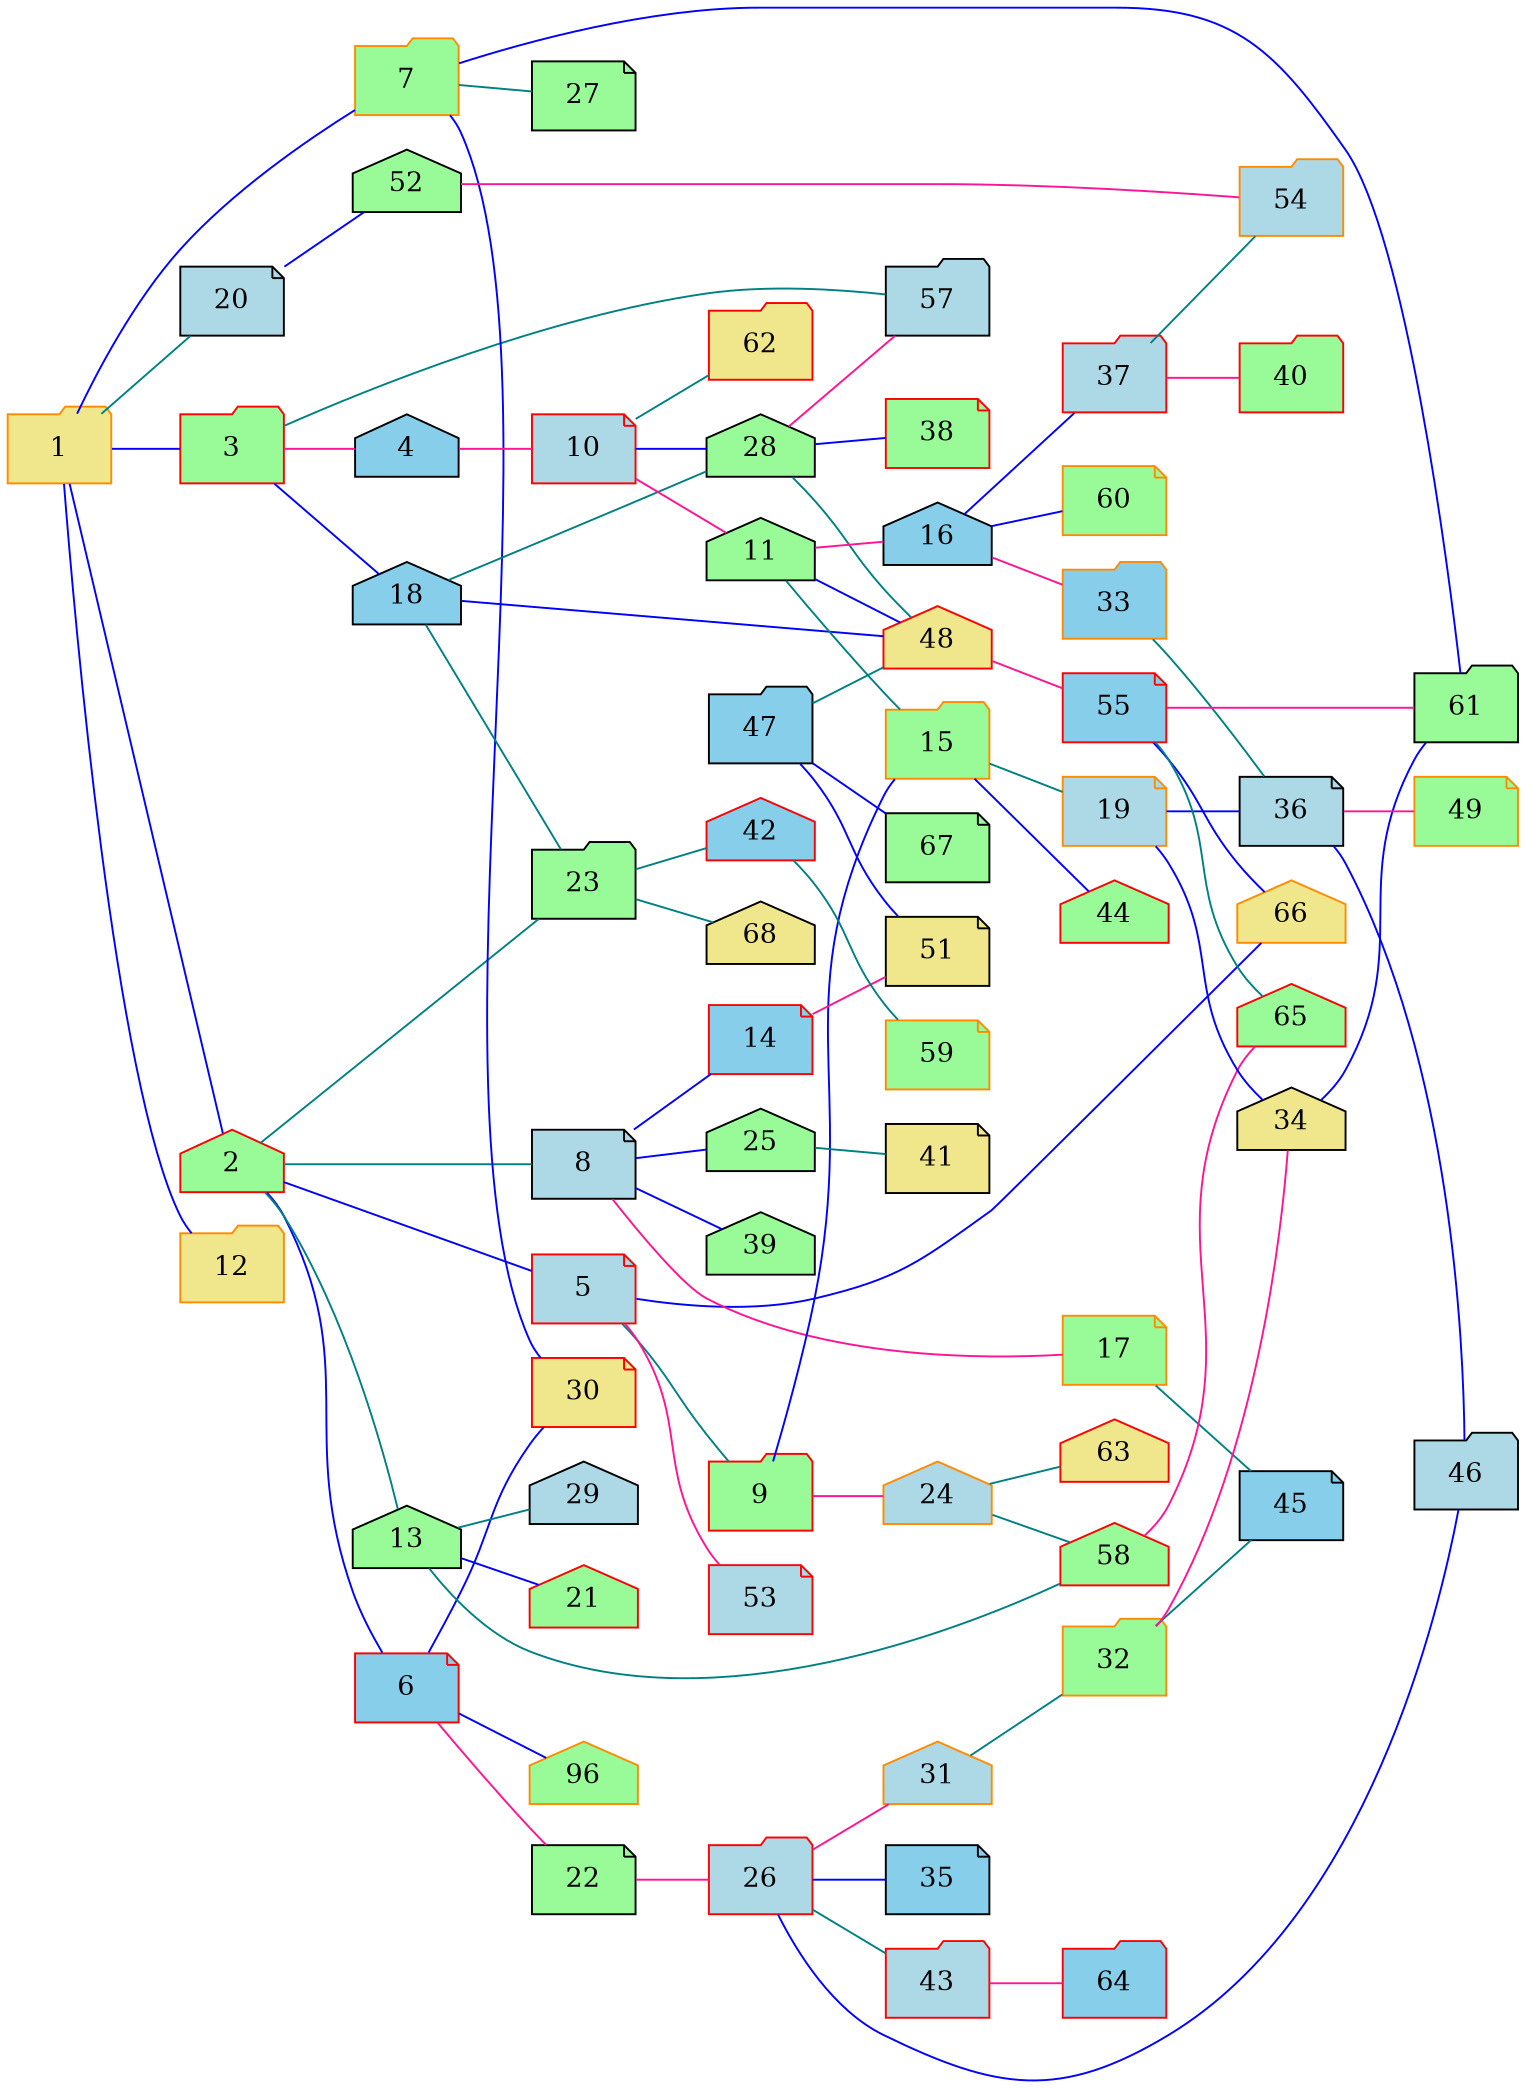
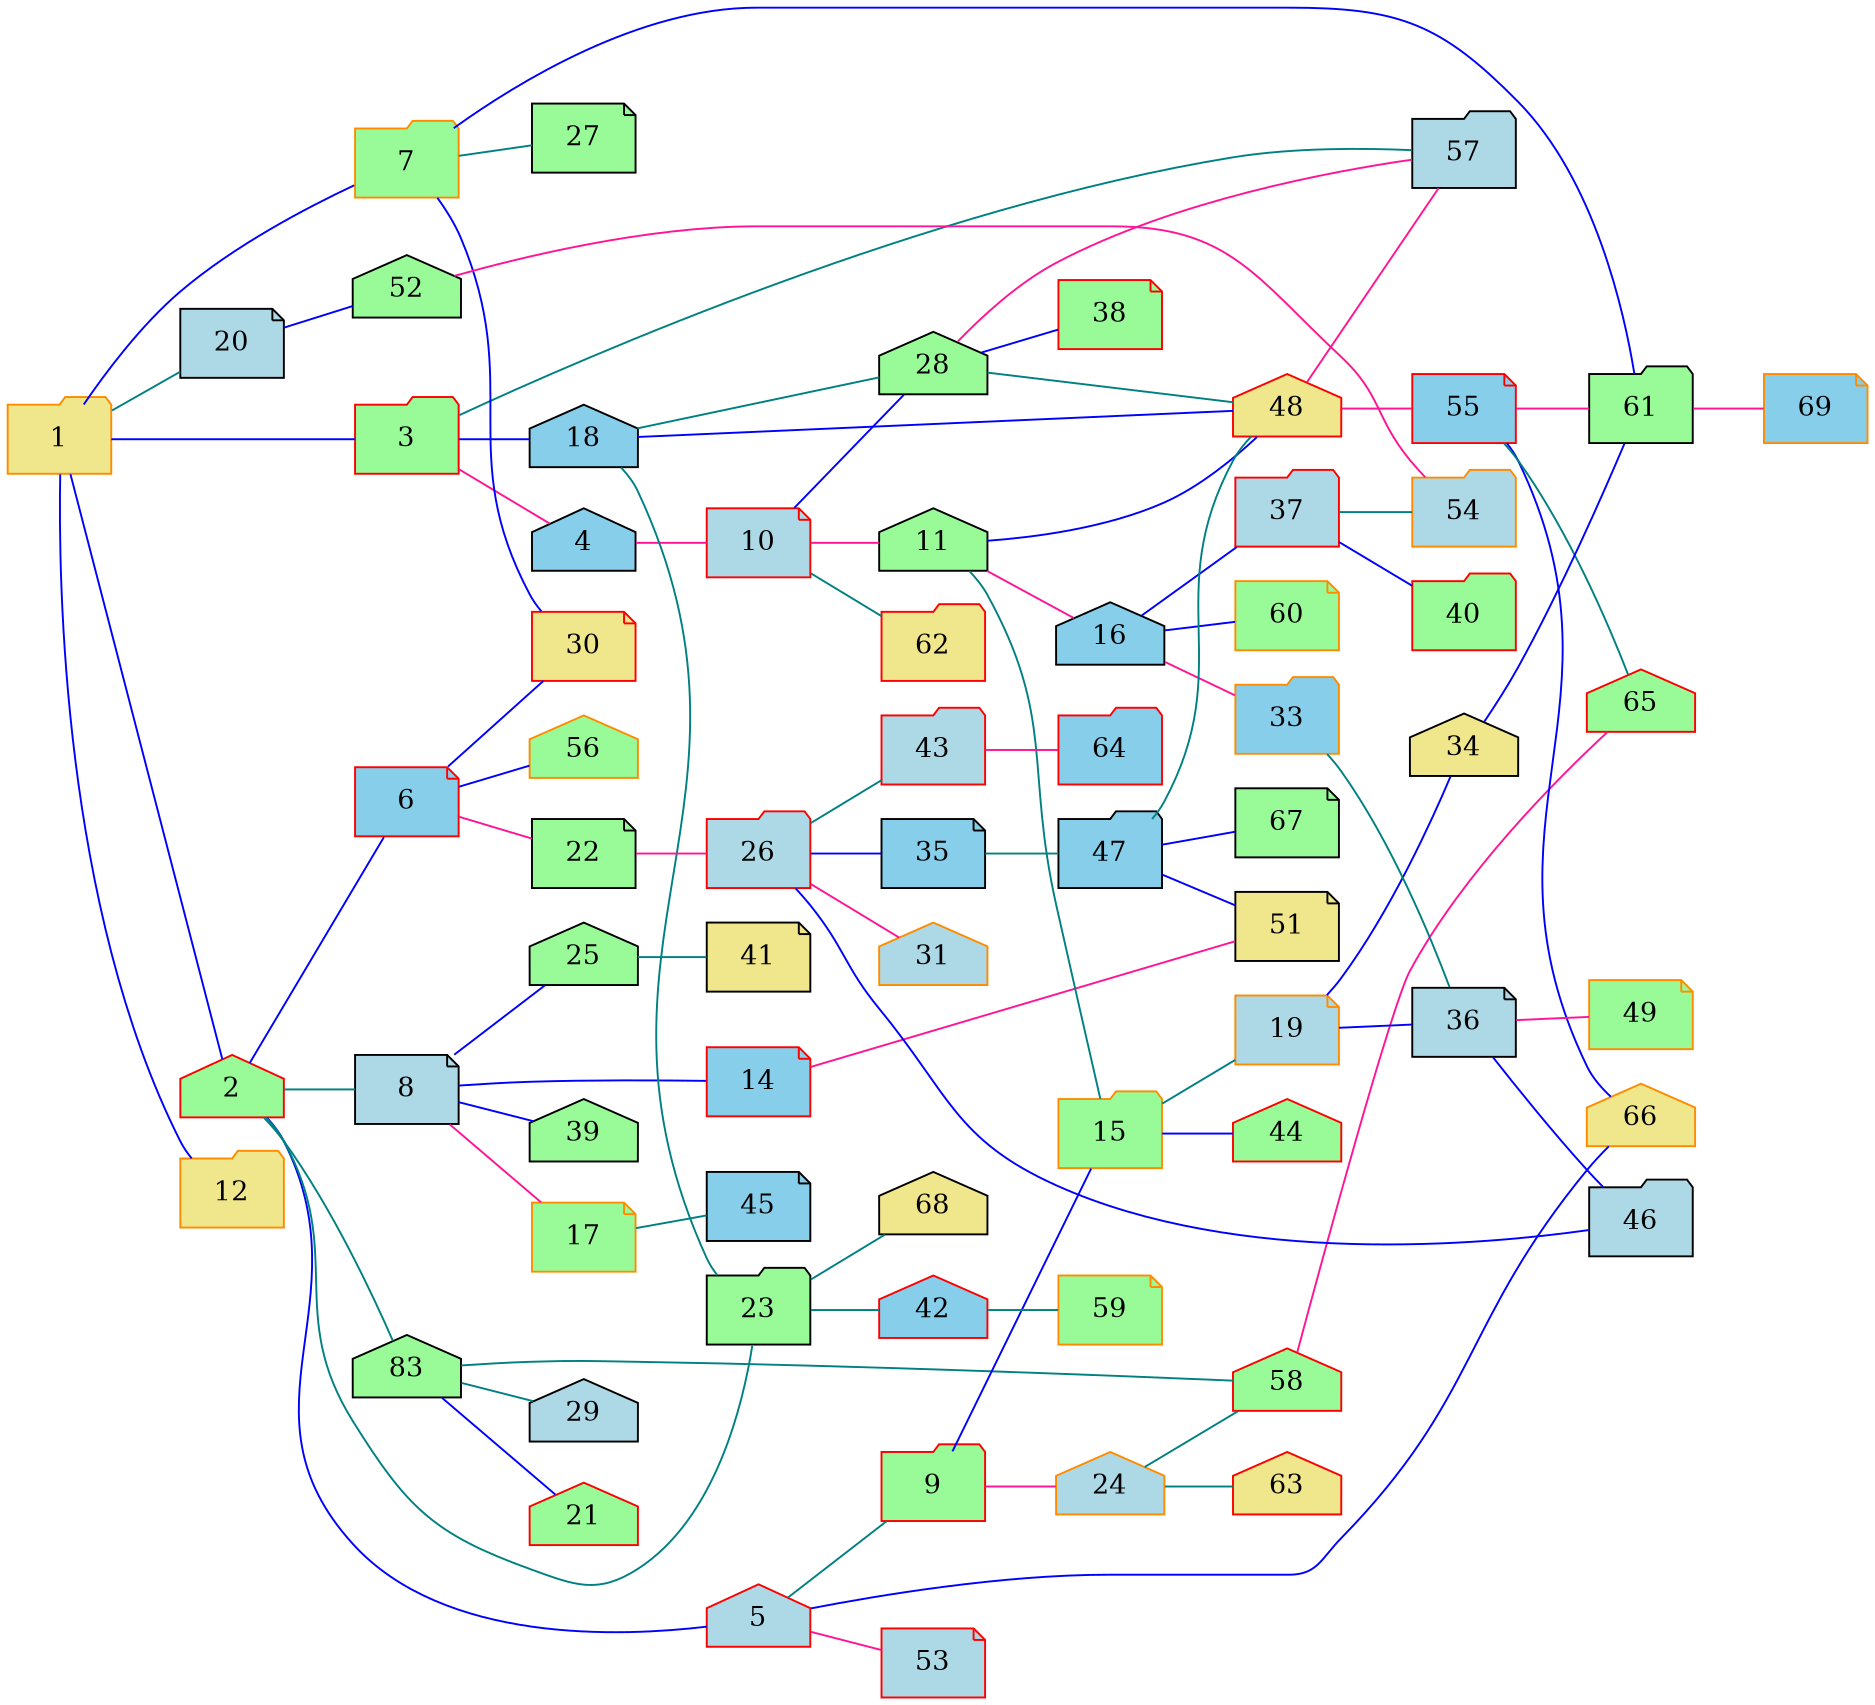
none -> (1373, 285)
(1203, 378) -> (1376, 564)
none -> (1816, 409)
none -> (1022, 854)
(584, 1289) -> (759, 1619)
(407, 1540) -> (407, 1369)
(1115, 1661) -> none
(584, 1776) -> (584, 750)
